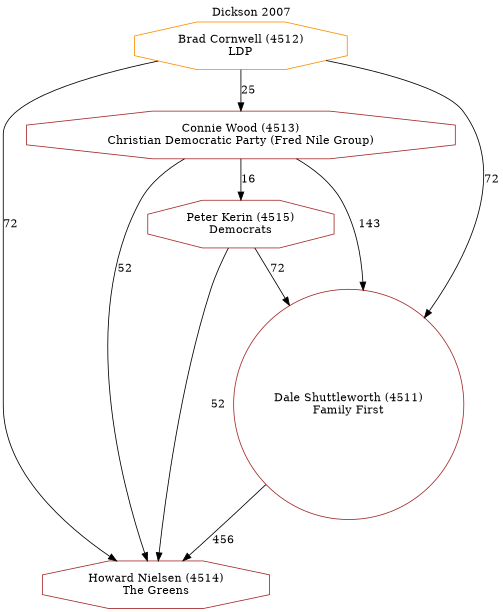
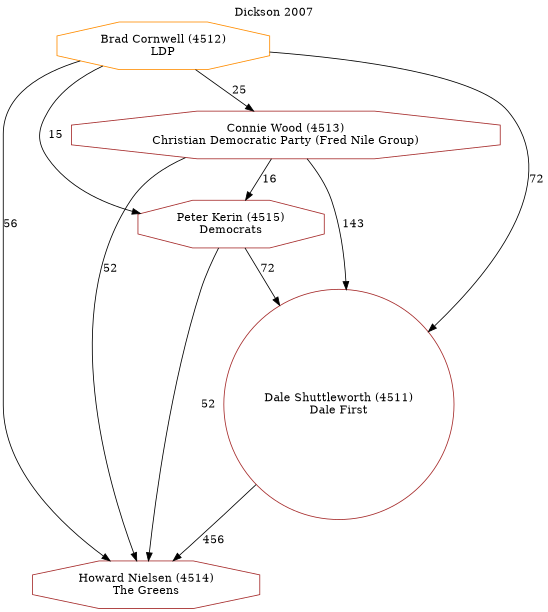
none -> (43, 149)
(11, 224) -> (11, 224)
(349, 404) -> (339, 404)
